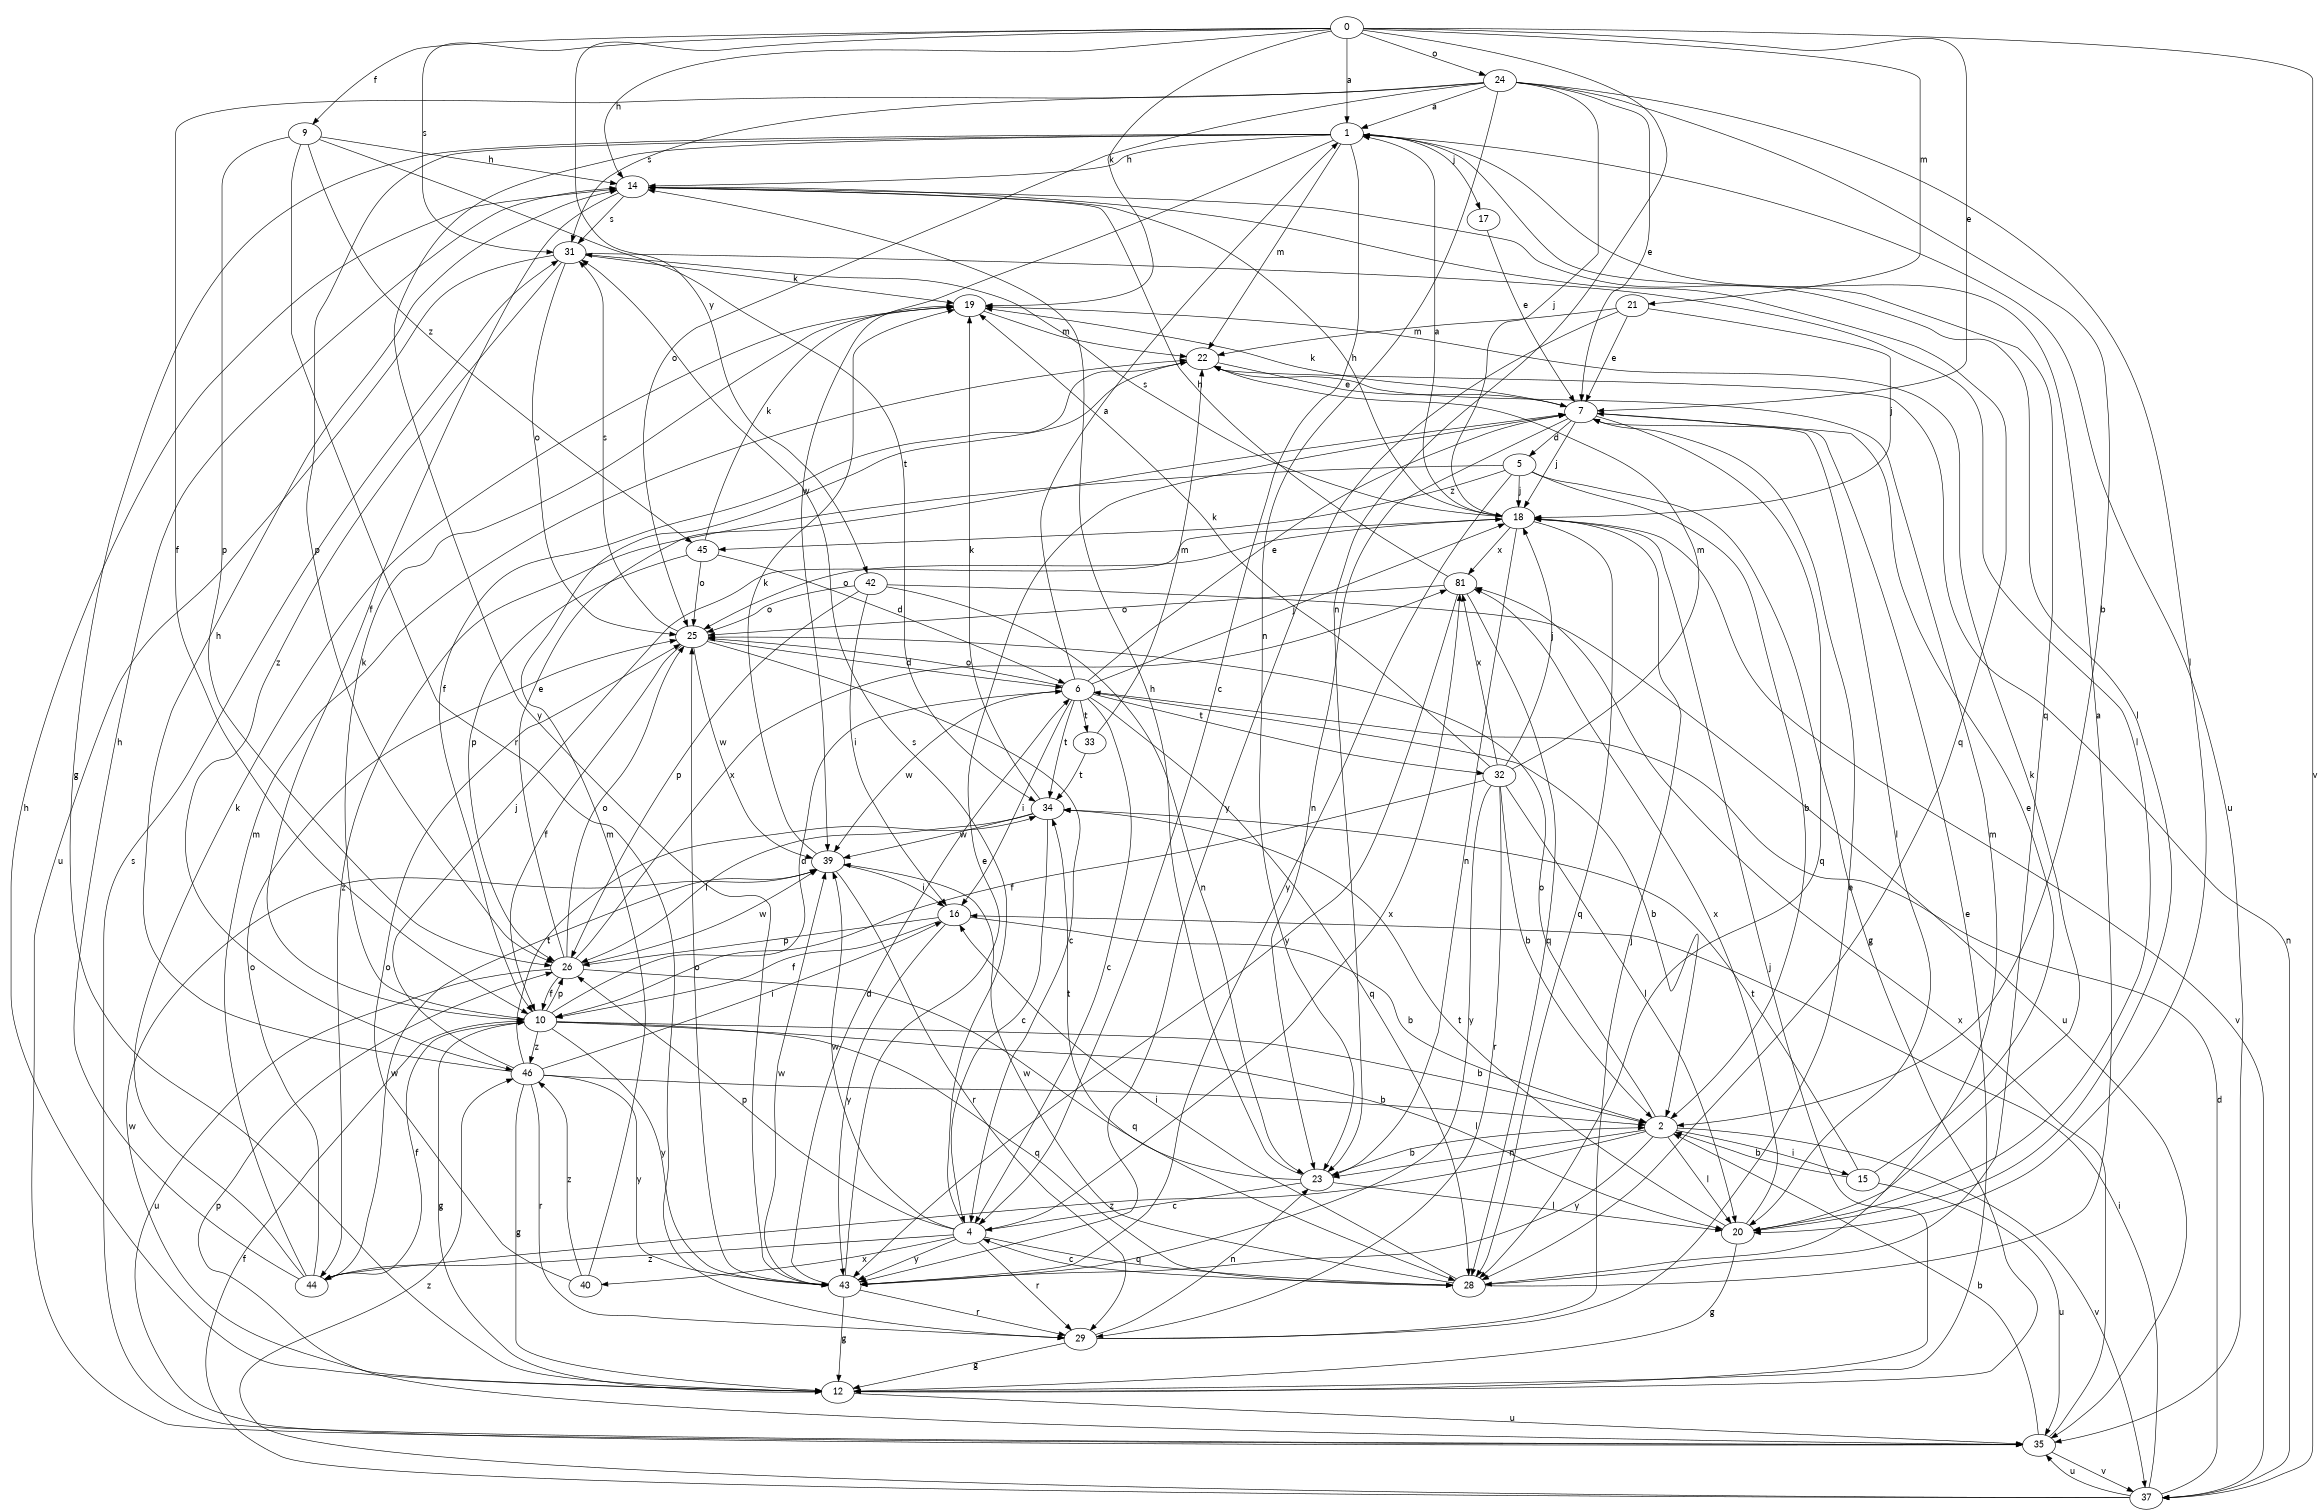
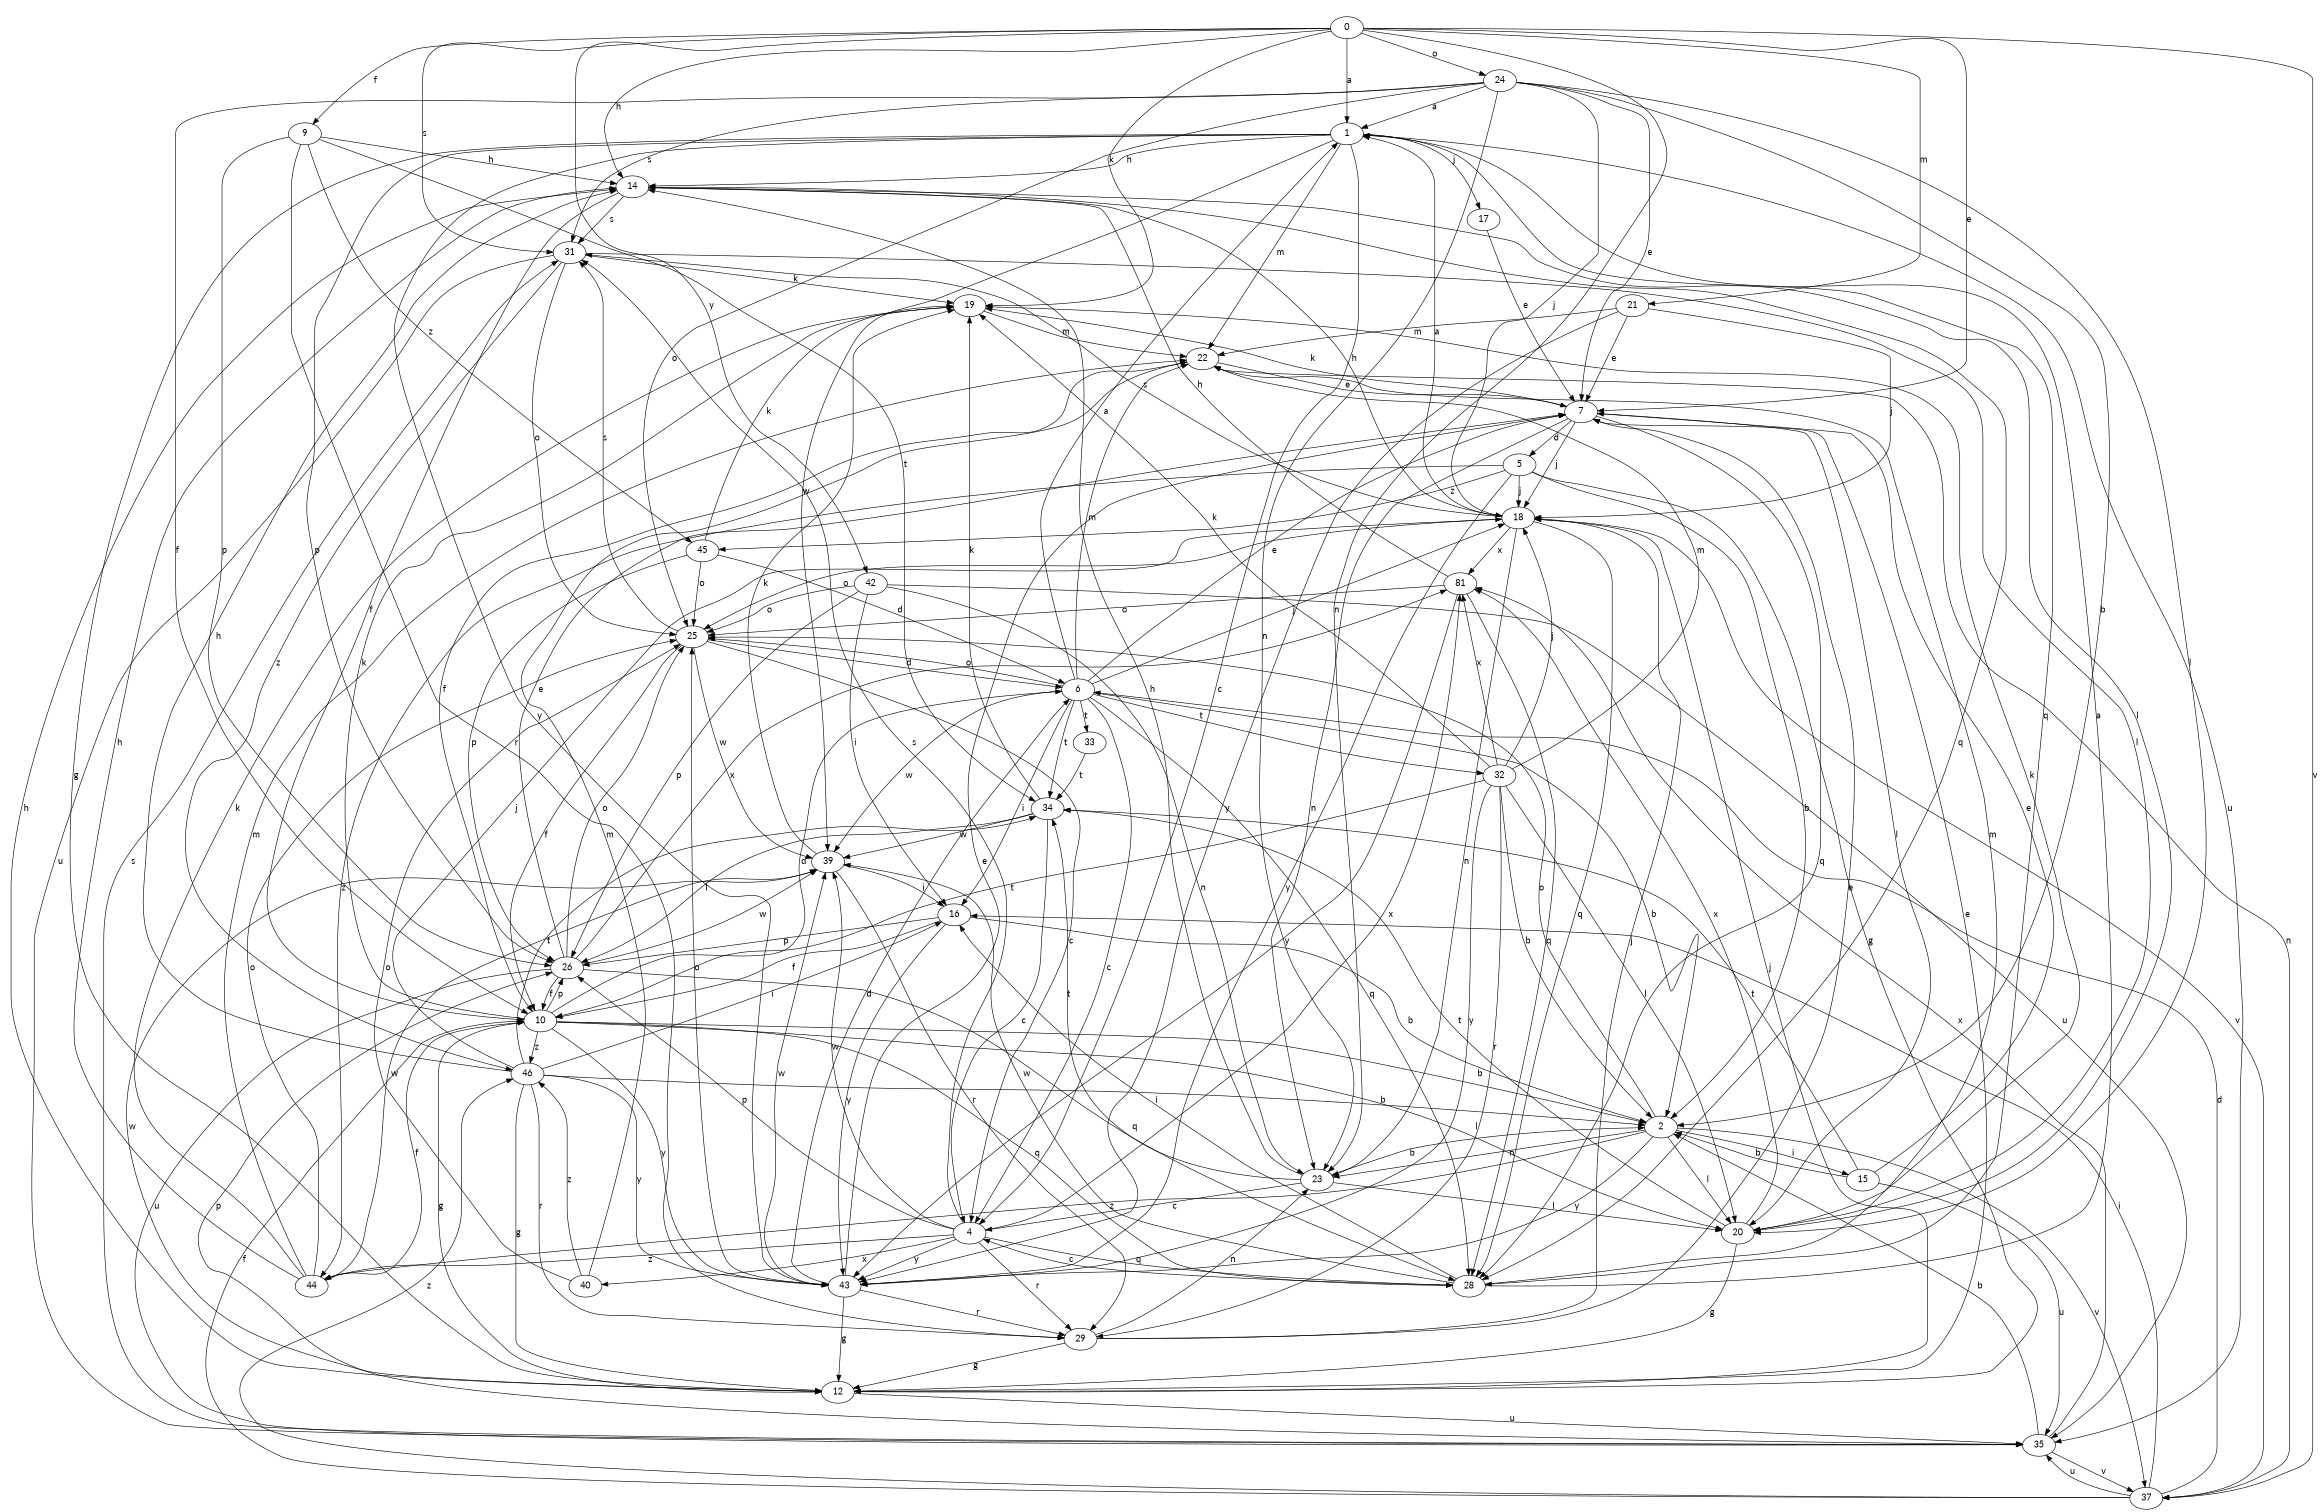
(1174, 573) -> (1090, 504)
(1012, 888) -> (1012, 888)
